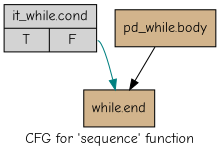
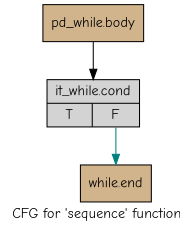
(145, 64) -> (93, 56)
